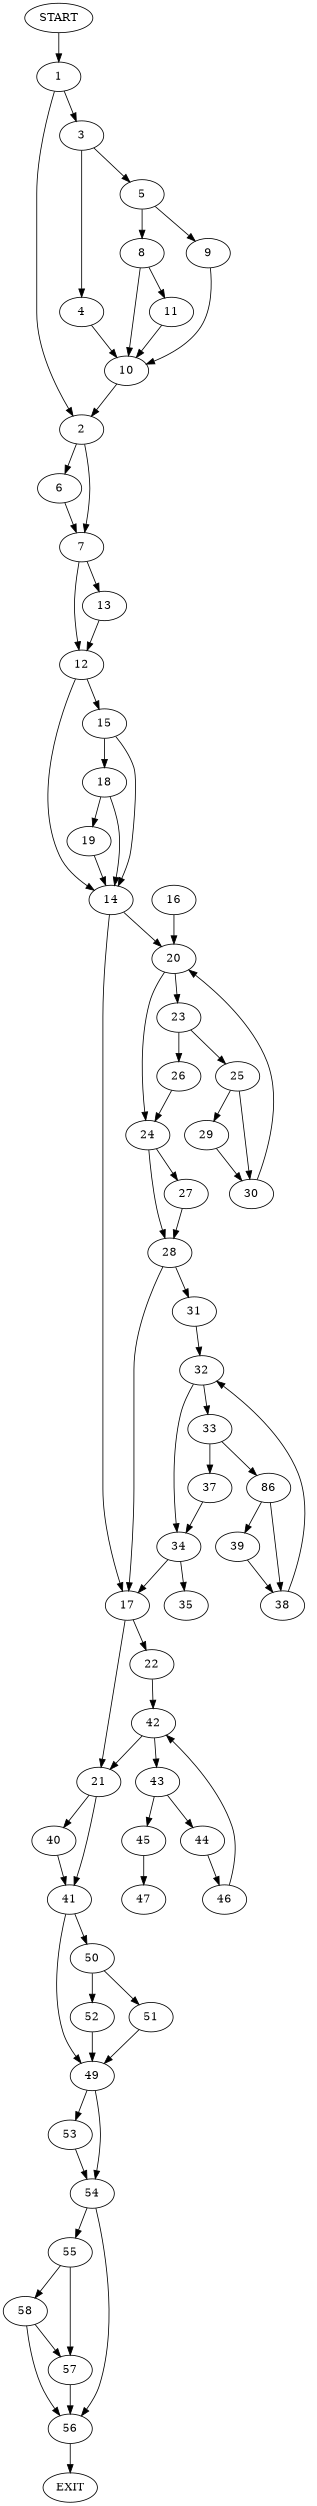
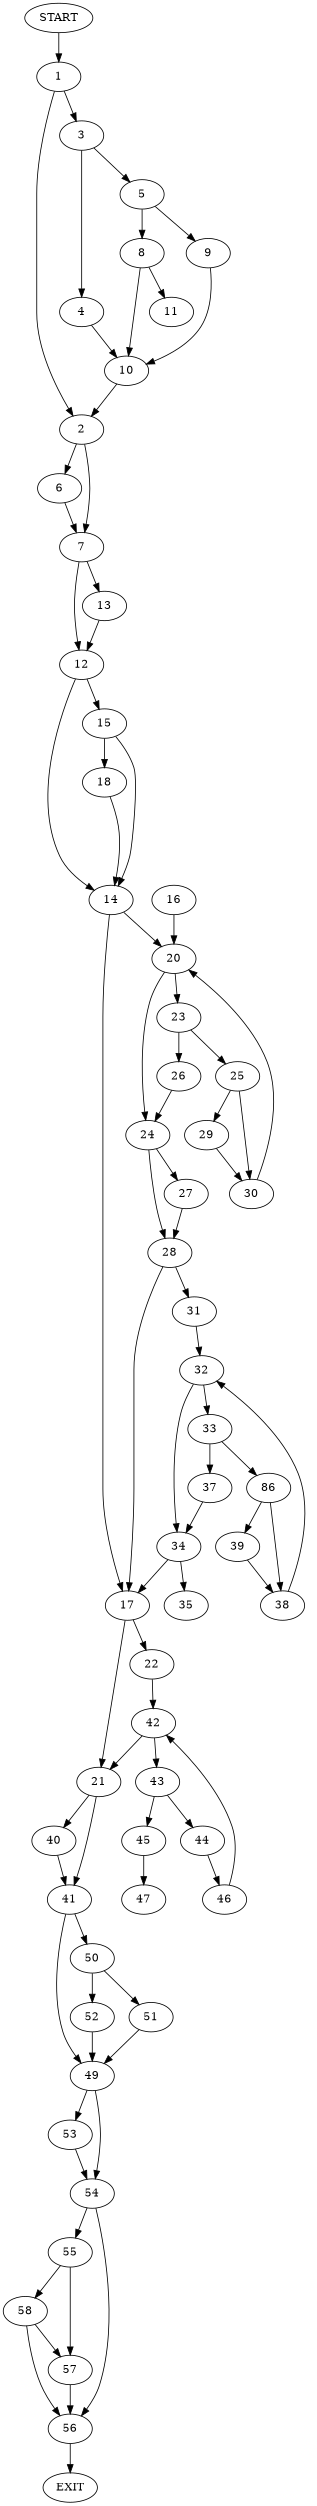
(152, 338) -> none
(89, 841) -> none
